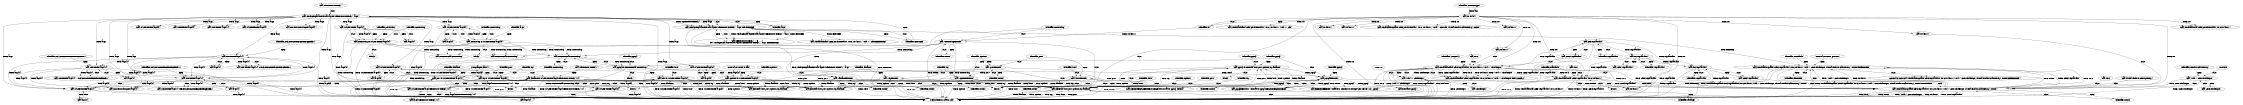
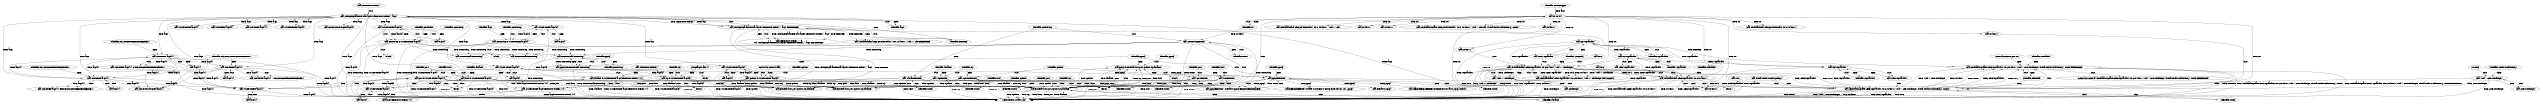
(663, 62) -> (1387, 62)
(979, 73) -> (1086, 90)
(1227, 73) -> (1120, 73)
(959, 89) -> (993, 89)
